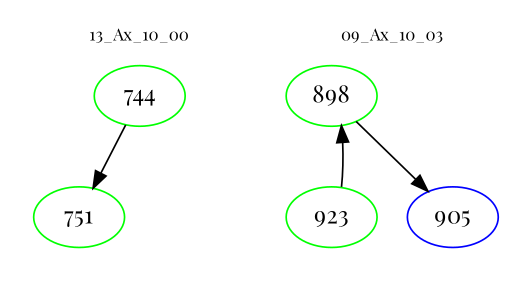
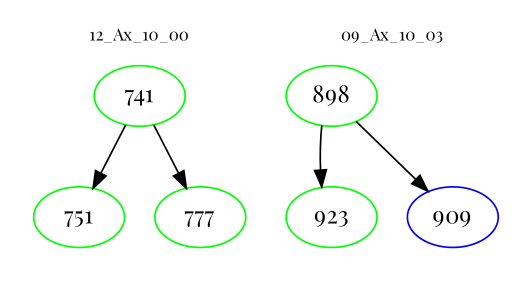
(140, 36) -> (140, 36)
(140, 96) -> (140, 96)
(343, 165) -> (320, 148)
none -> (200, 217)
(453, 217) -> (453, 217)
